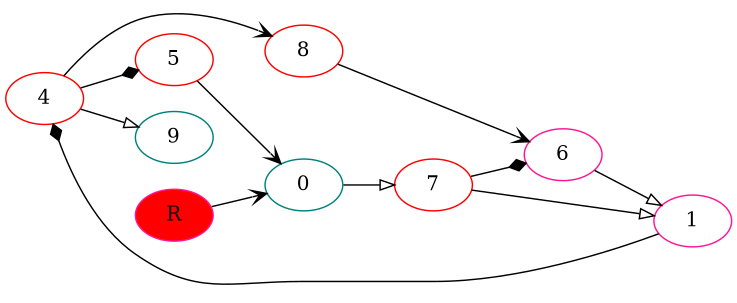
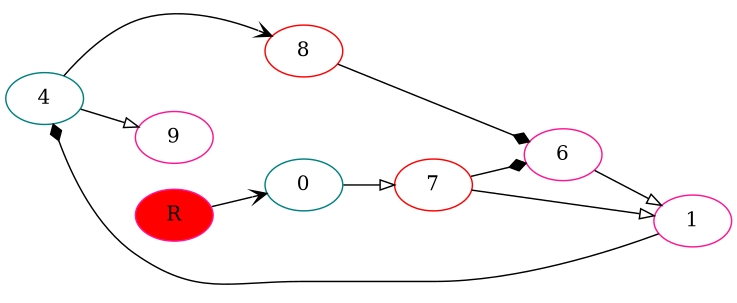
(174, 60) -> none
(45, 99) -> (45, 99)
(427, 100) -> (427, 100)
(174, 137) -> (174, 137)
